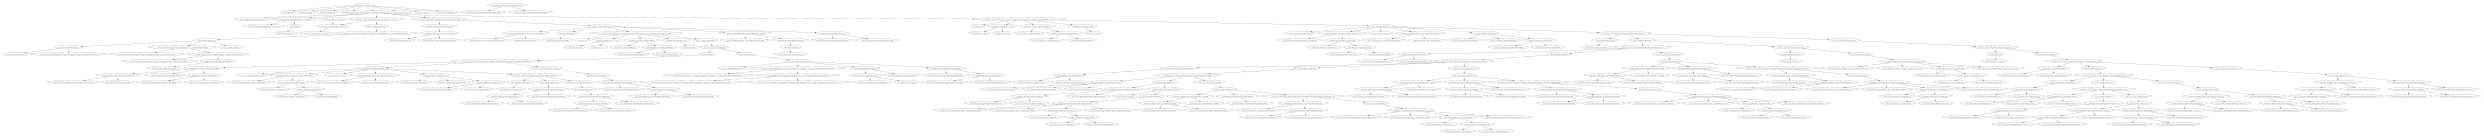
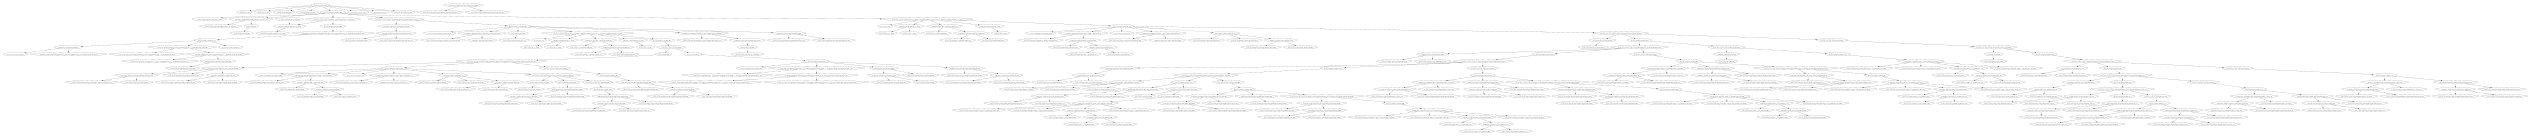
none -> (440, 33)
none -> (2085, 110)
(2009, 117) -> none
